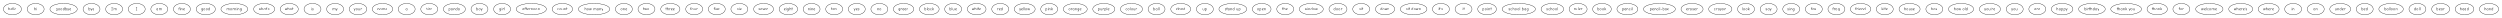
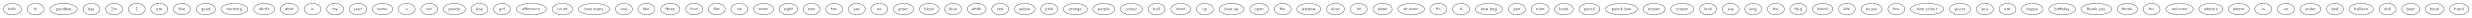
(1233, 9) -> (1232, 9)
(1487, 9) -> none
(1519, 9) -> (1489, 9)
(1552, 9) -> (1517, 9)
(1961, 9) -> (1927, 9)
